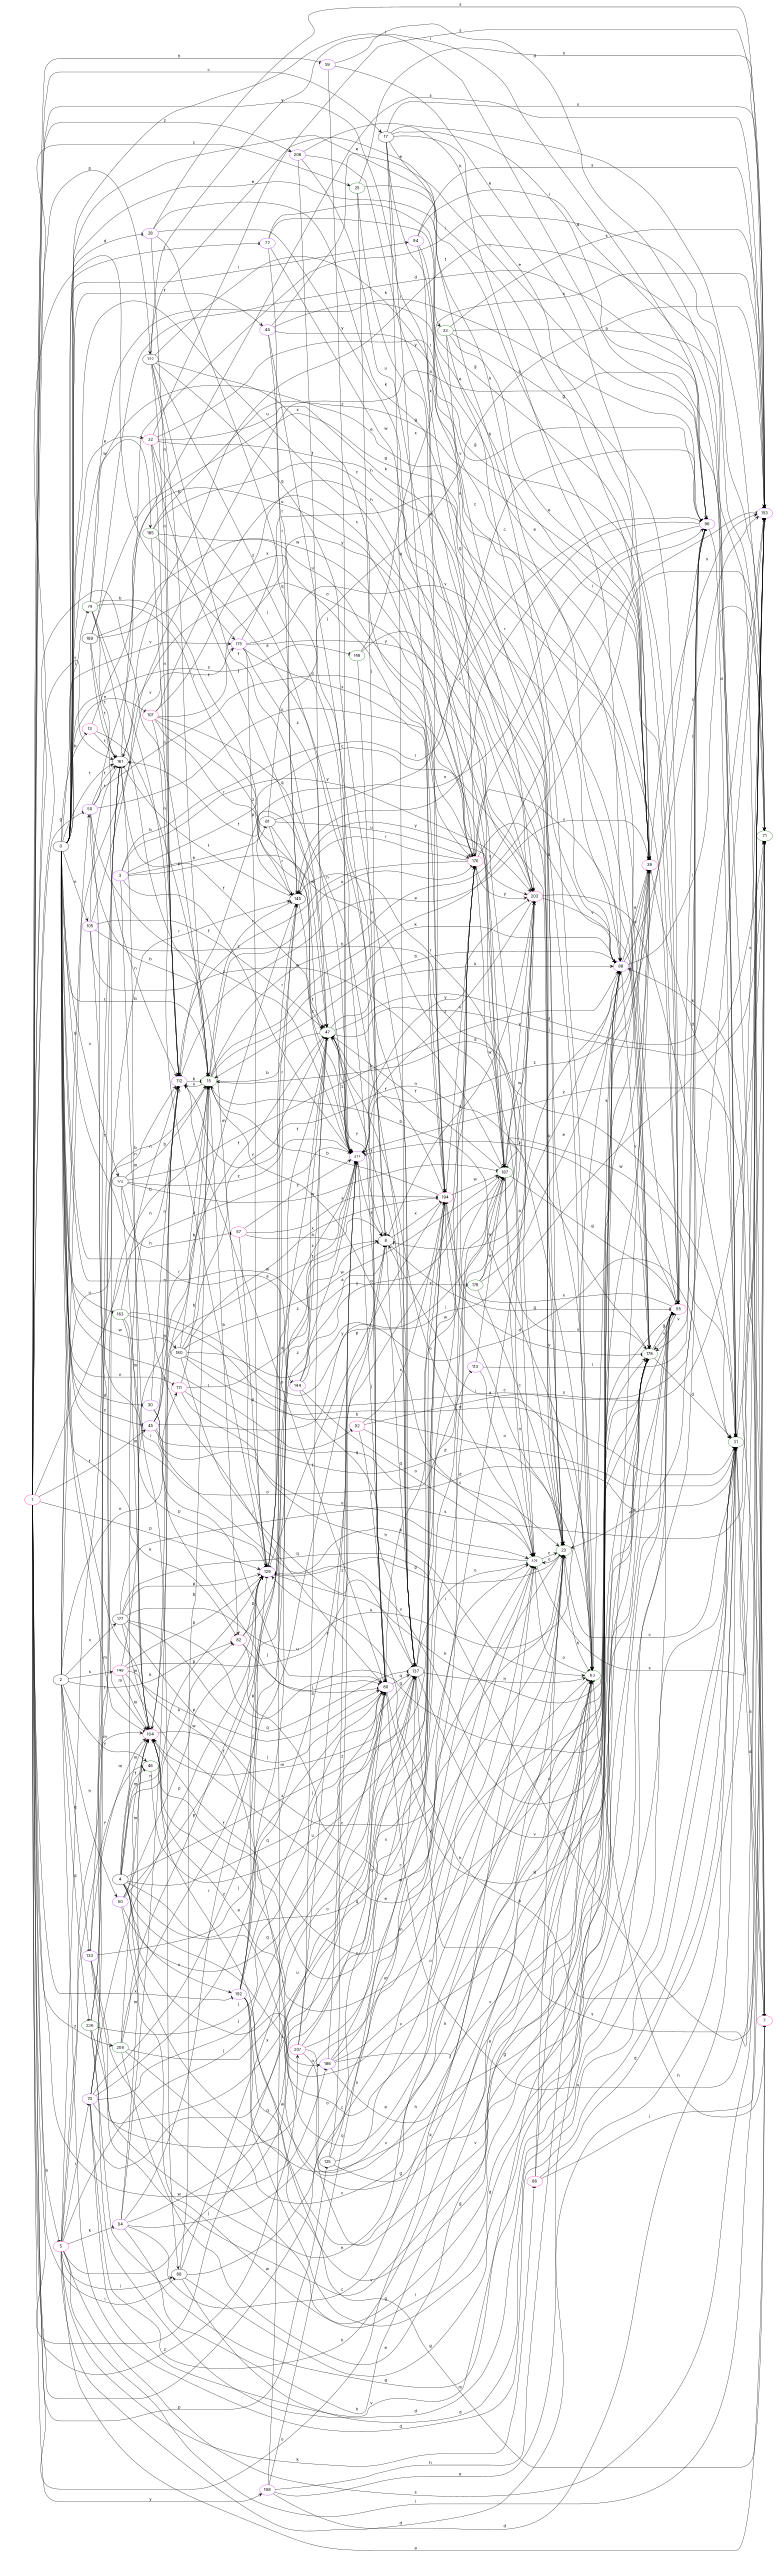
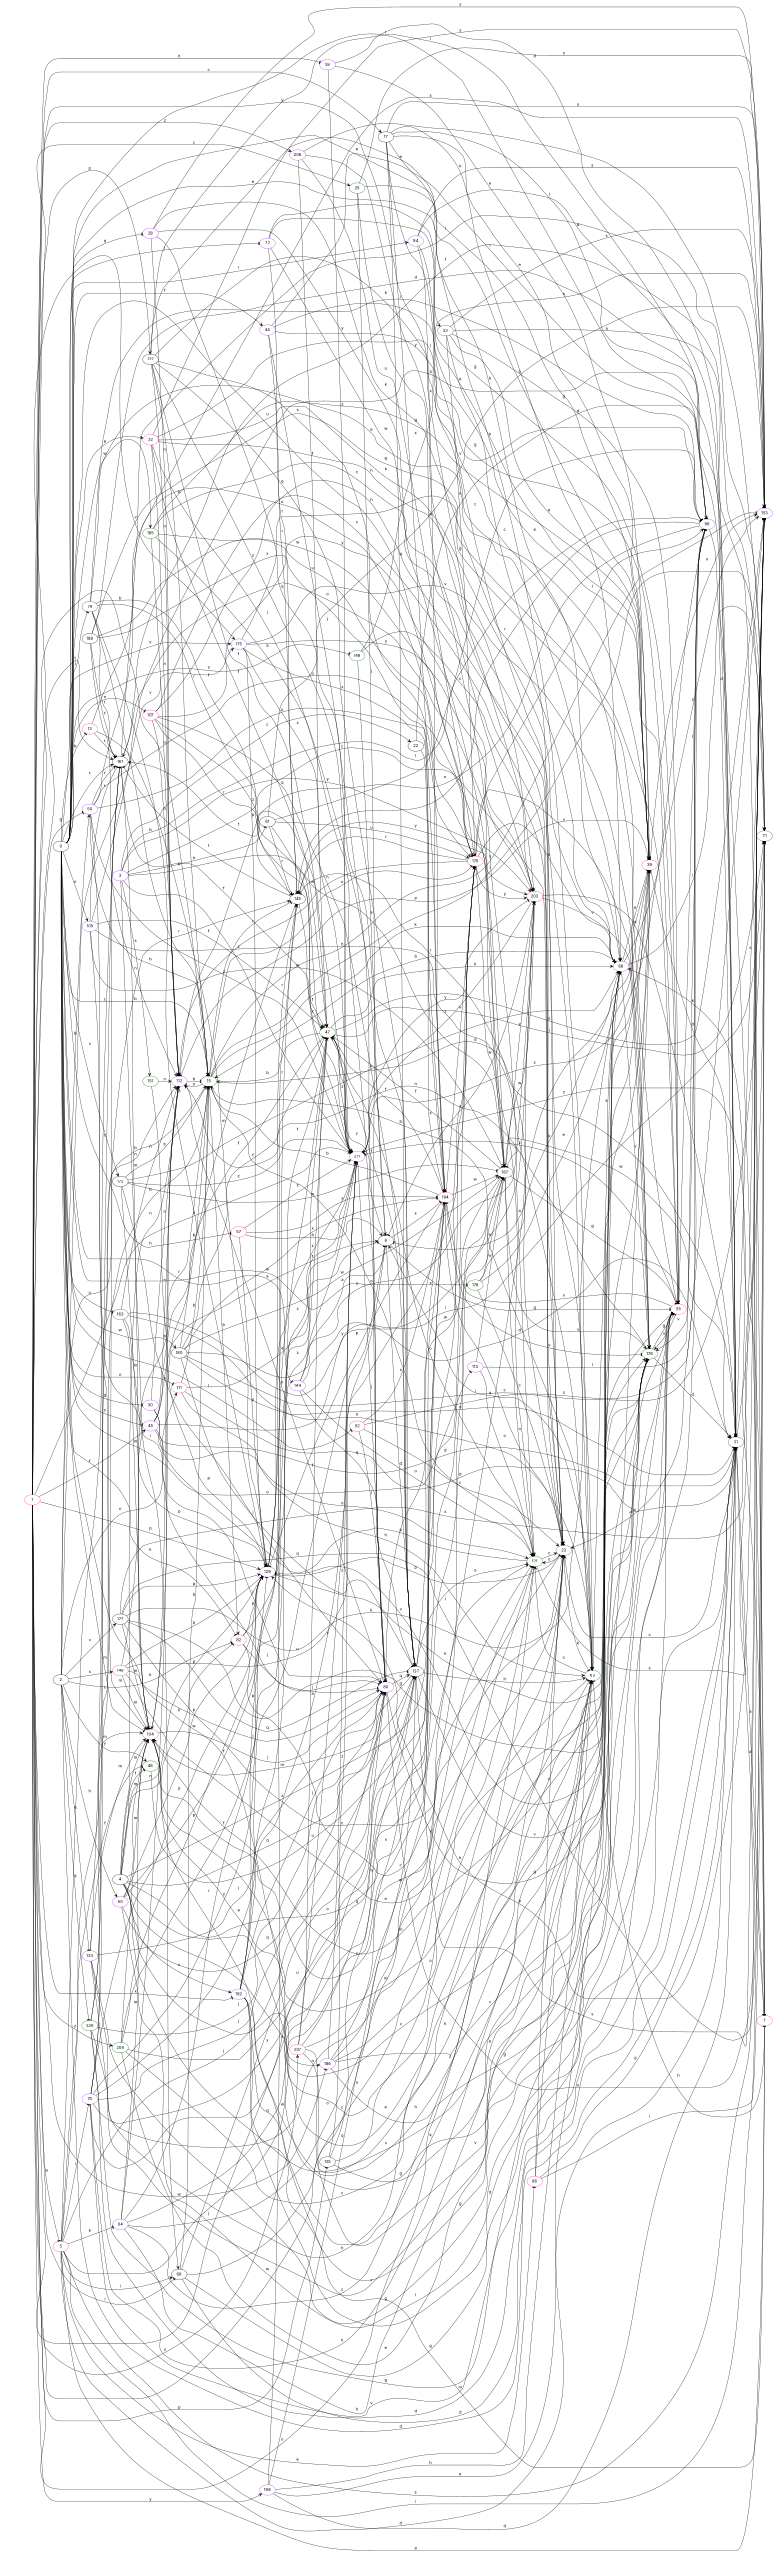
none -> (416, 746)
none -> (150, 1081)
(365, 1199) -> none
